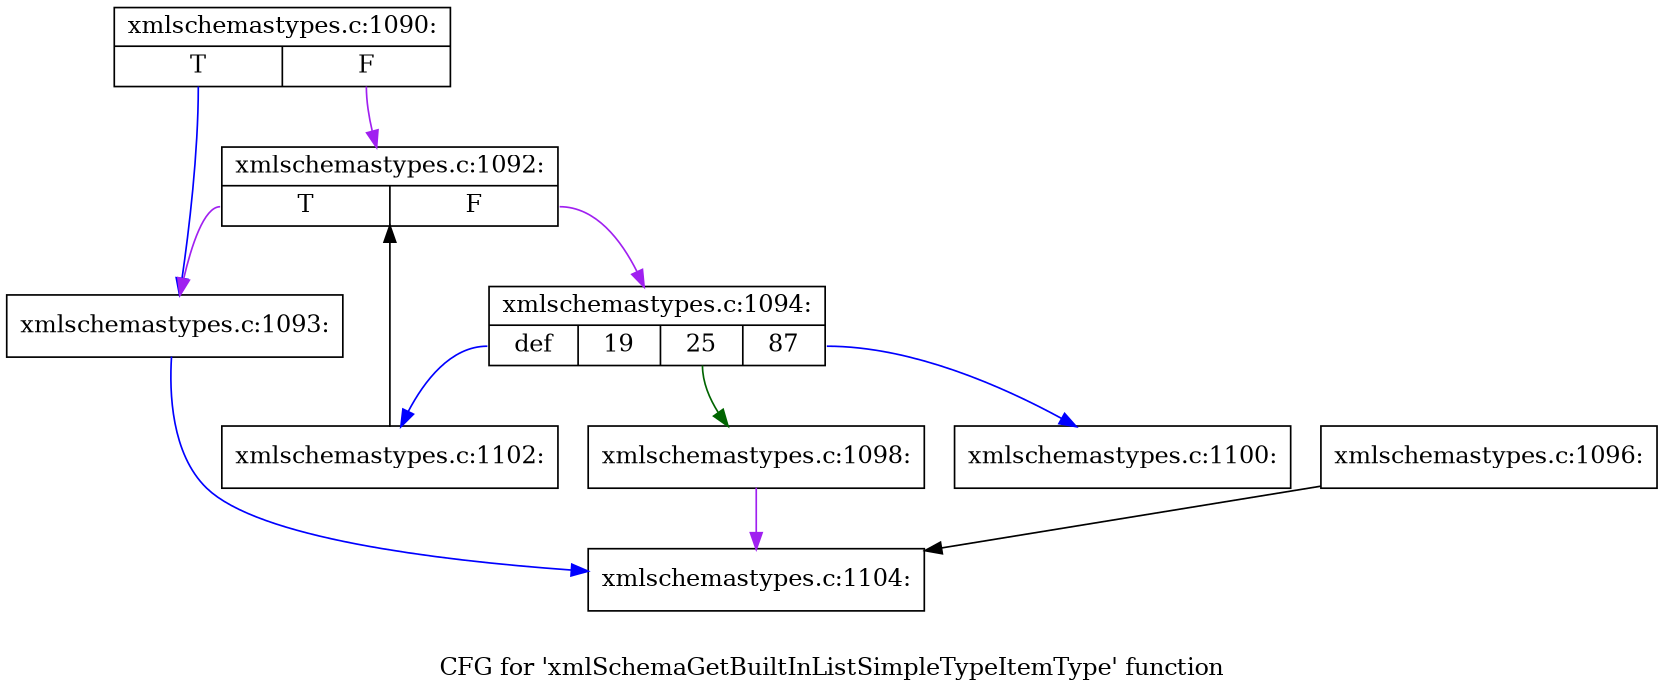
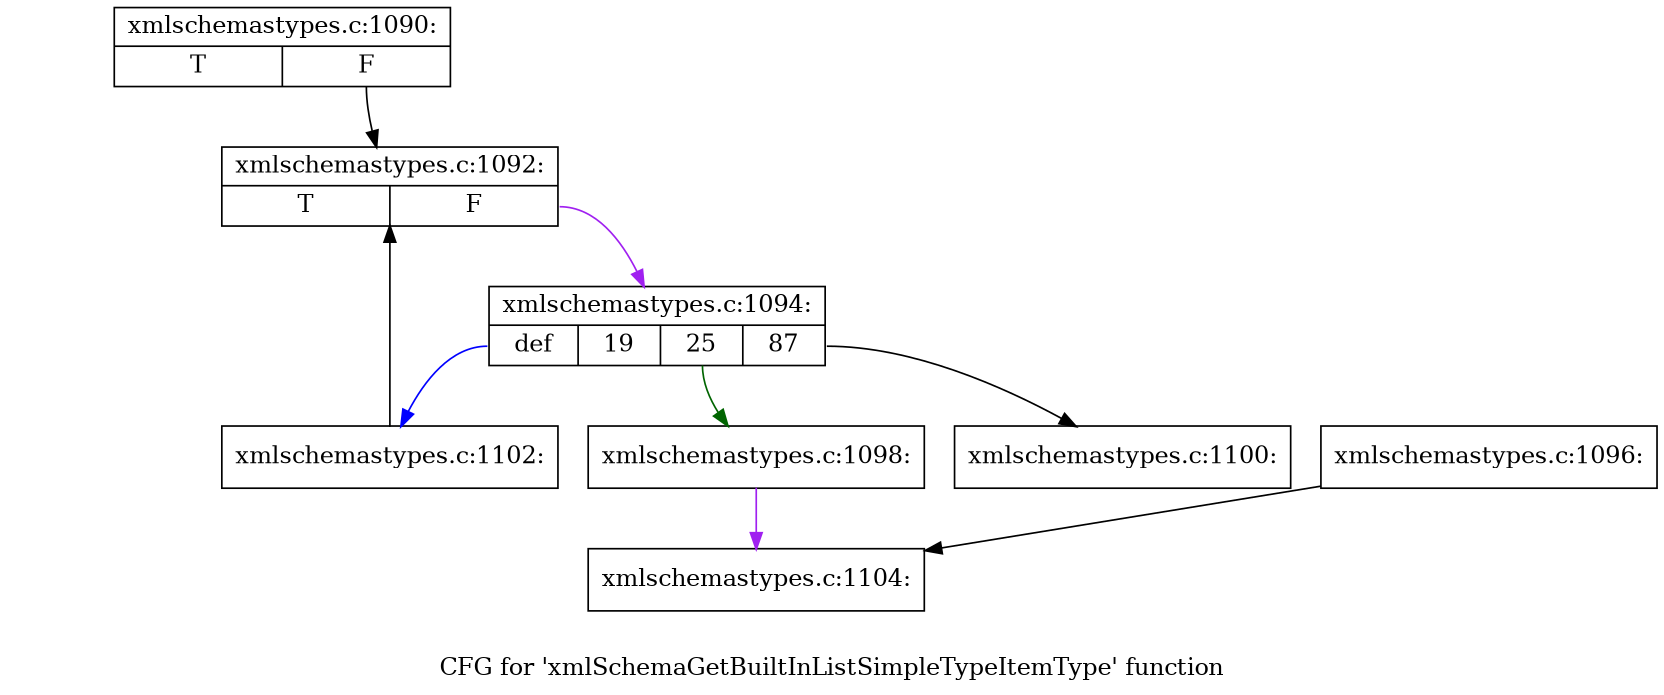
(368, 109) -> (368, 109)
(175, 326) -> none
(948, 369) -> (948, 369)
